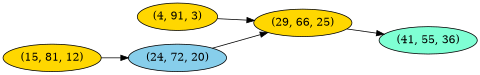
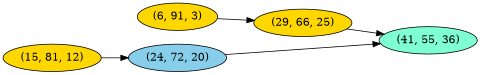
(177, 17) -> (177, 17)
(236, 41) -> (299, 49)
